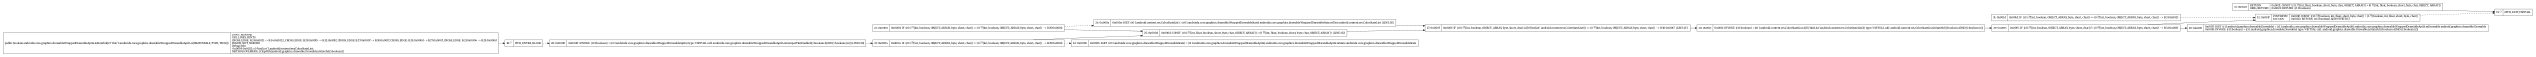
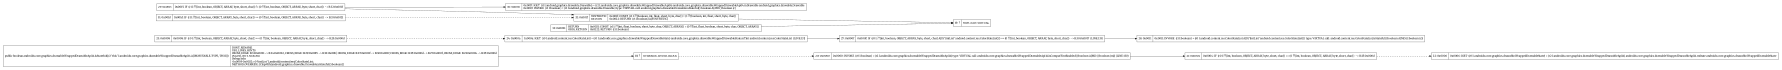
(2291, 8) -> (610, 29)
(2456, 14) -> (845, 21)
(1987, 28) -> none
(1245, 33) -> none
(528, 43) -> (660, 56)
